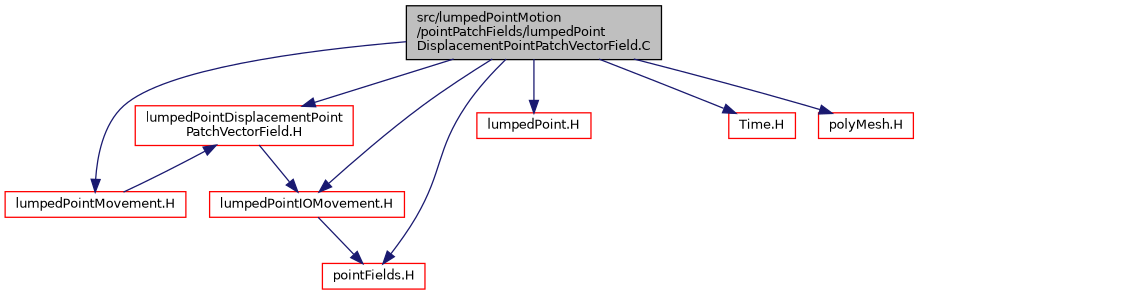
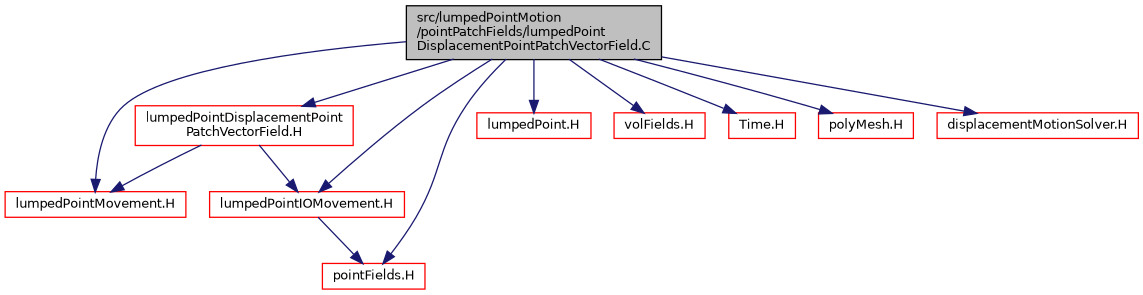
none -> (660, 126)
none -> (1038, 126)
(164, 172) -> (162, 165)
